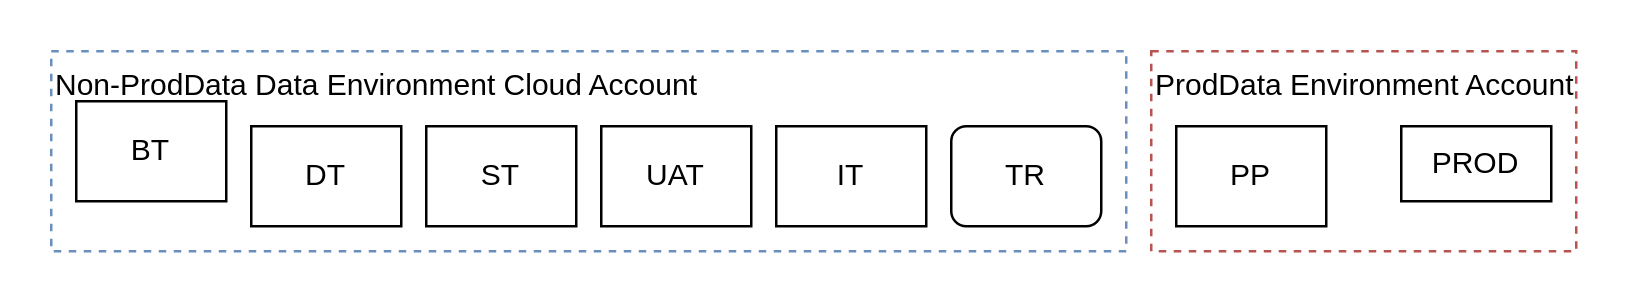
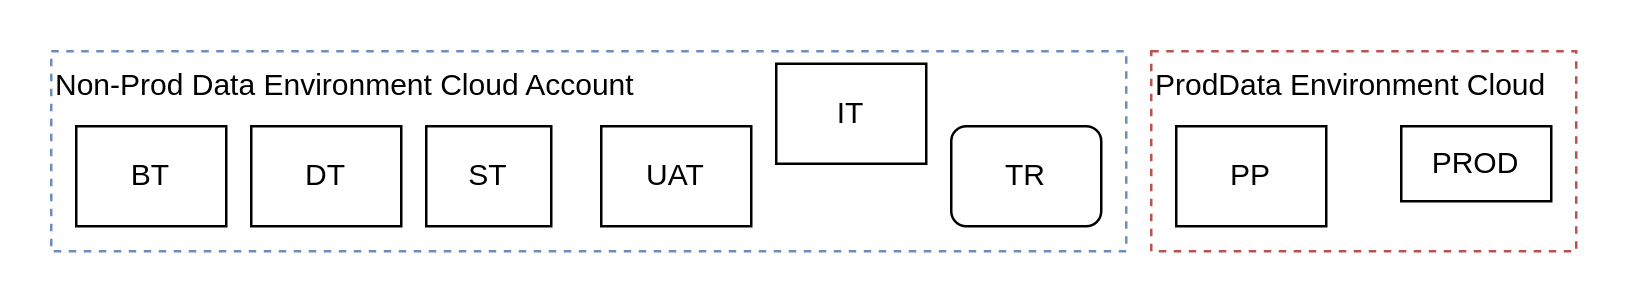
(394, 87) -> (360, 87)
(1366, 105) -> (1359, 87)
(151, 151) -> (151, 176)
(501, 176) -> (489, 176)
(851, 176) -> (851, 114)
